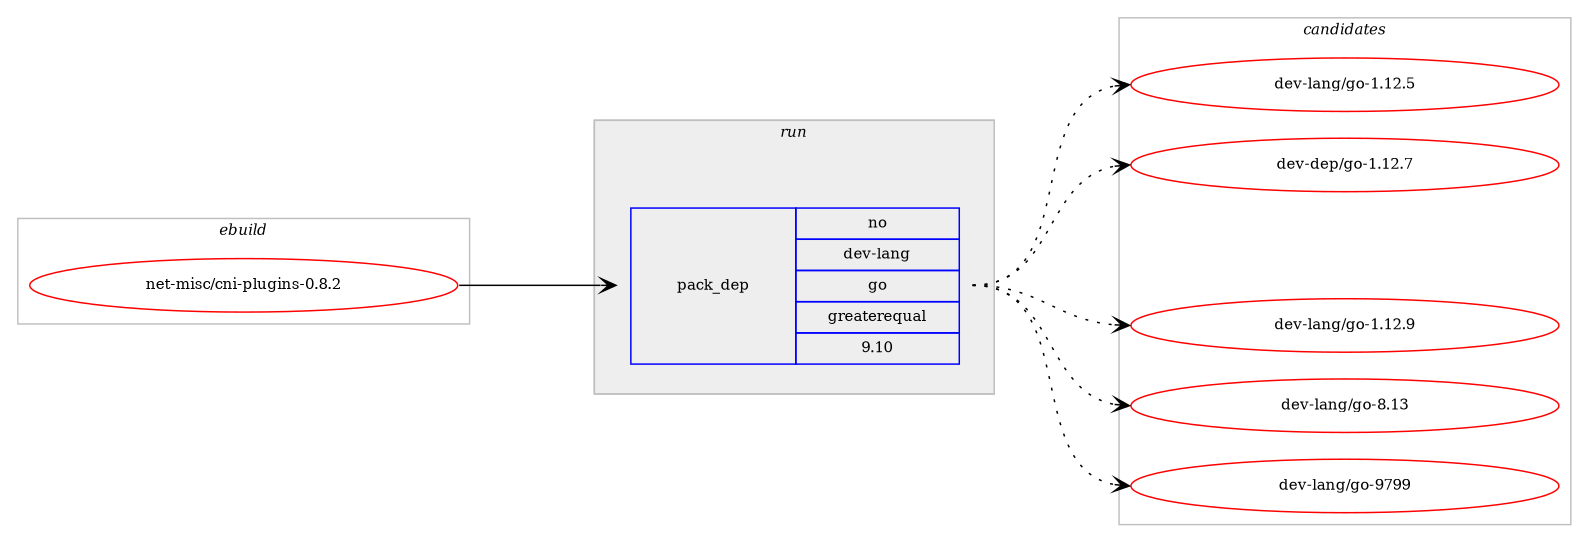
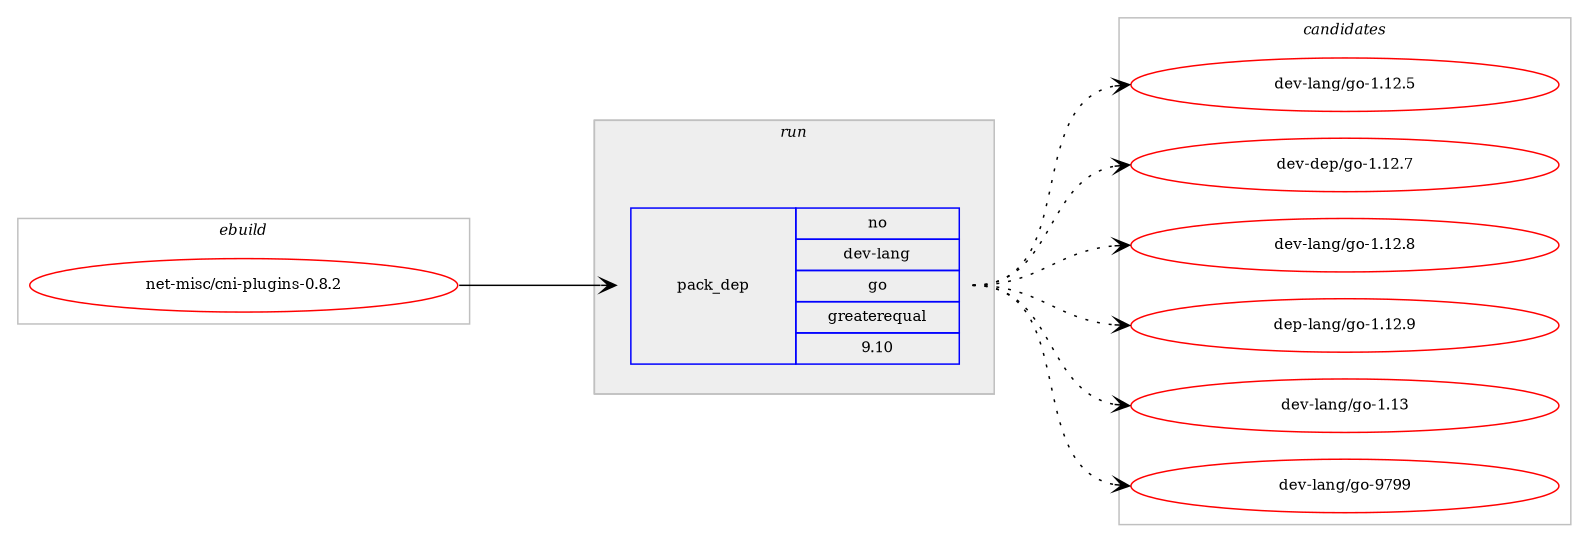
none -> (1345, 245)
(1345, 325) -> (1345, 325)
(1345, 406) -> (1345, 406)
